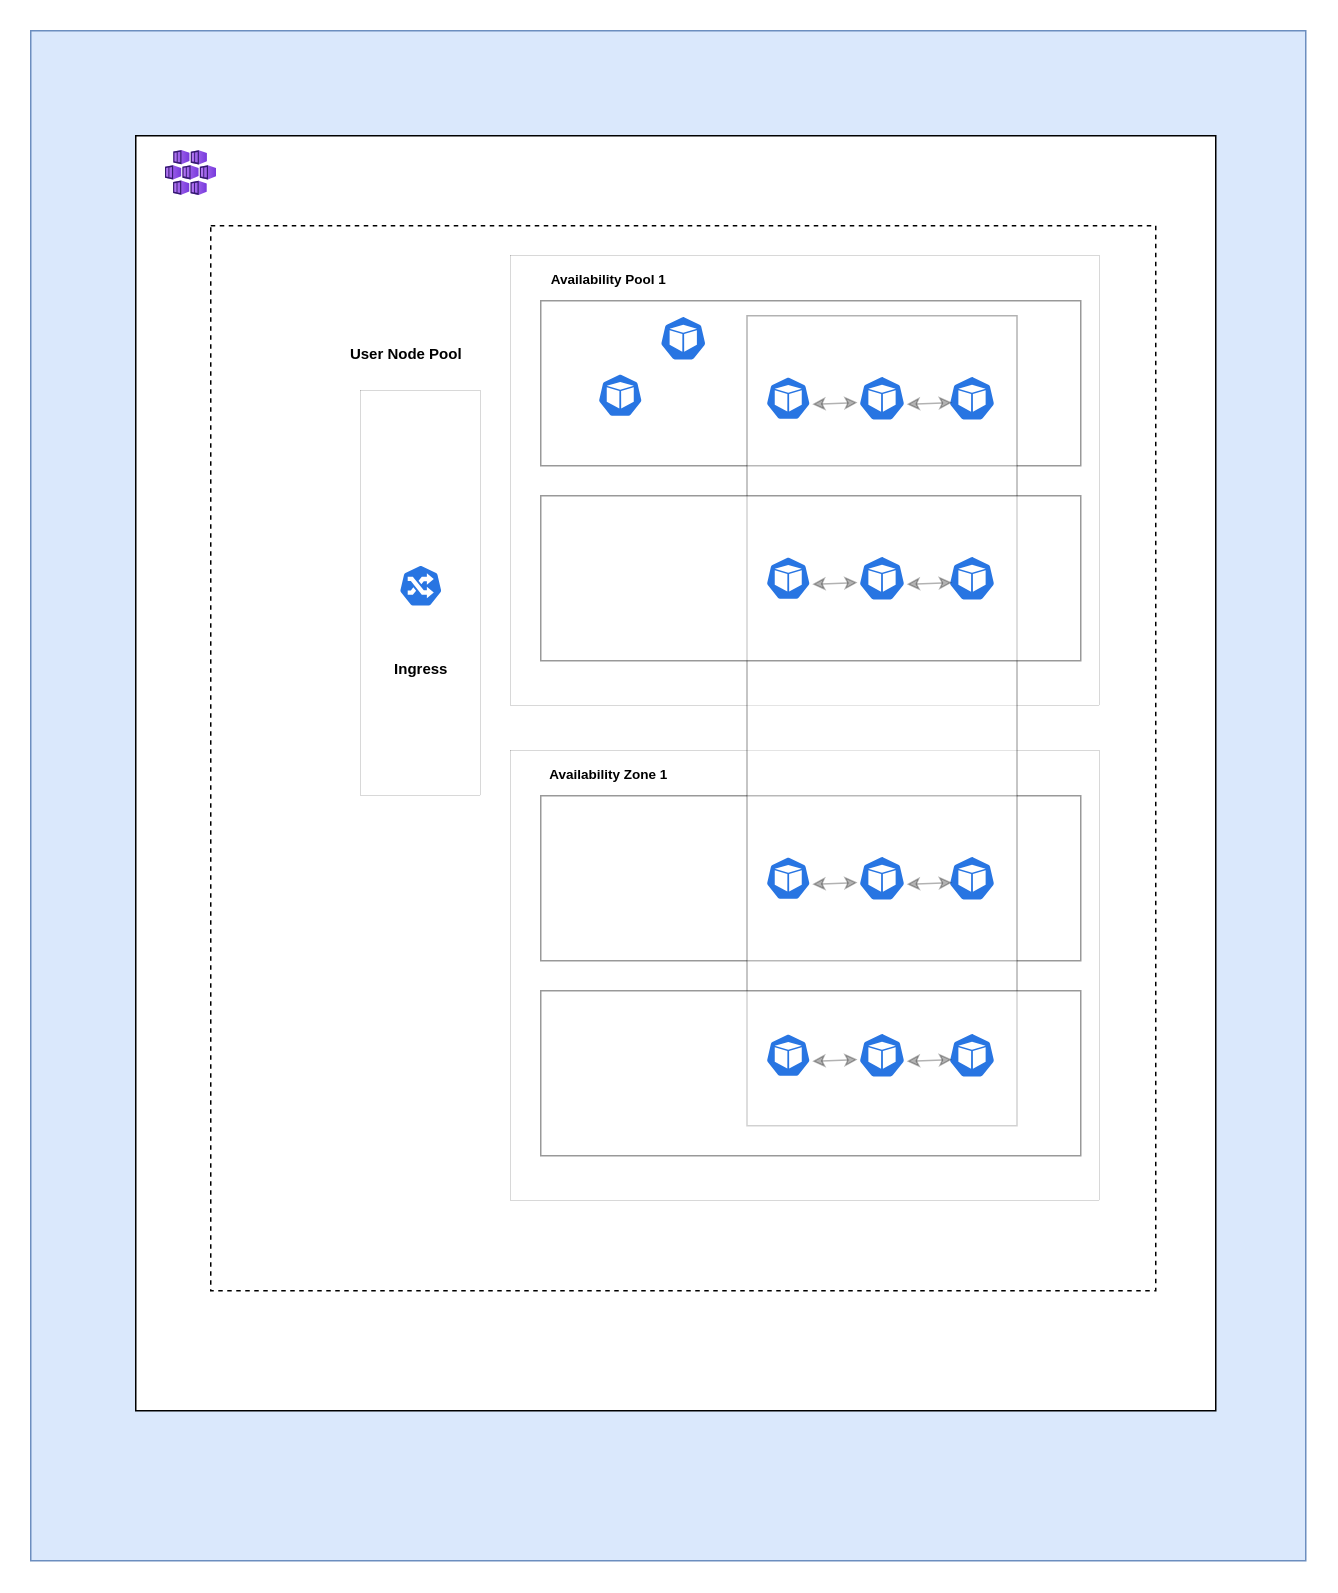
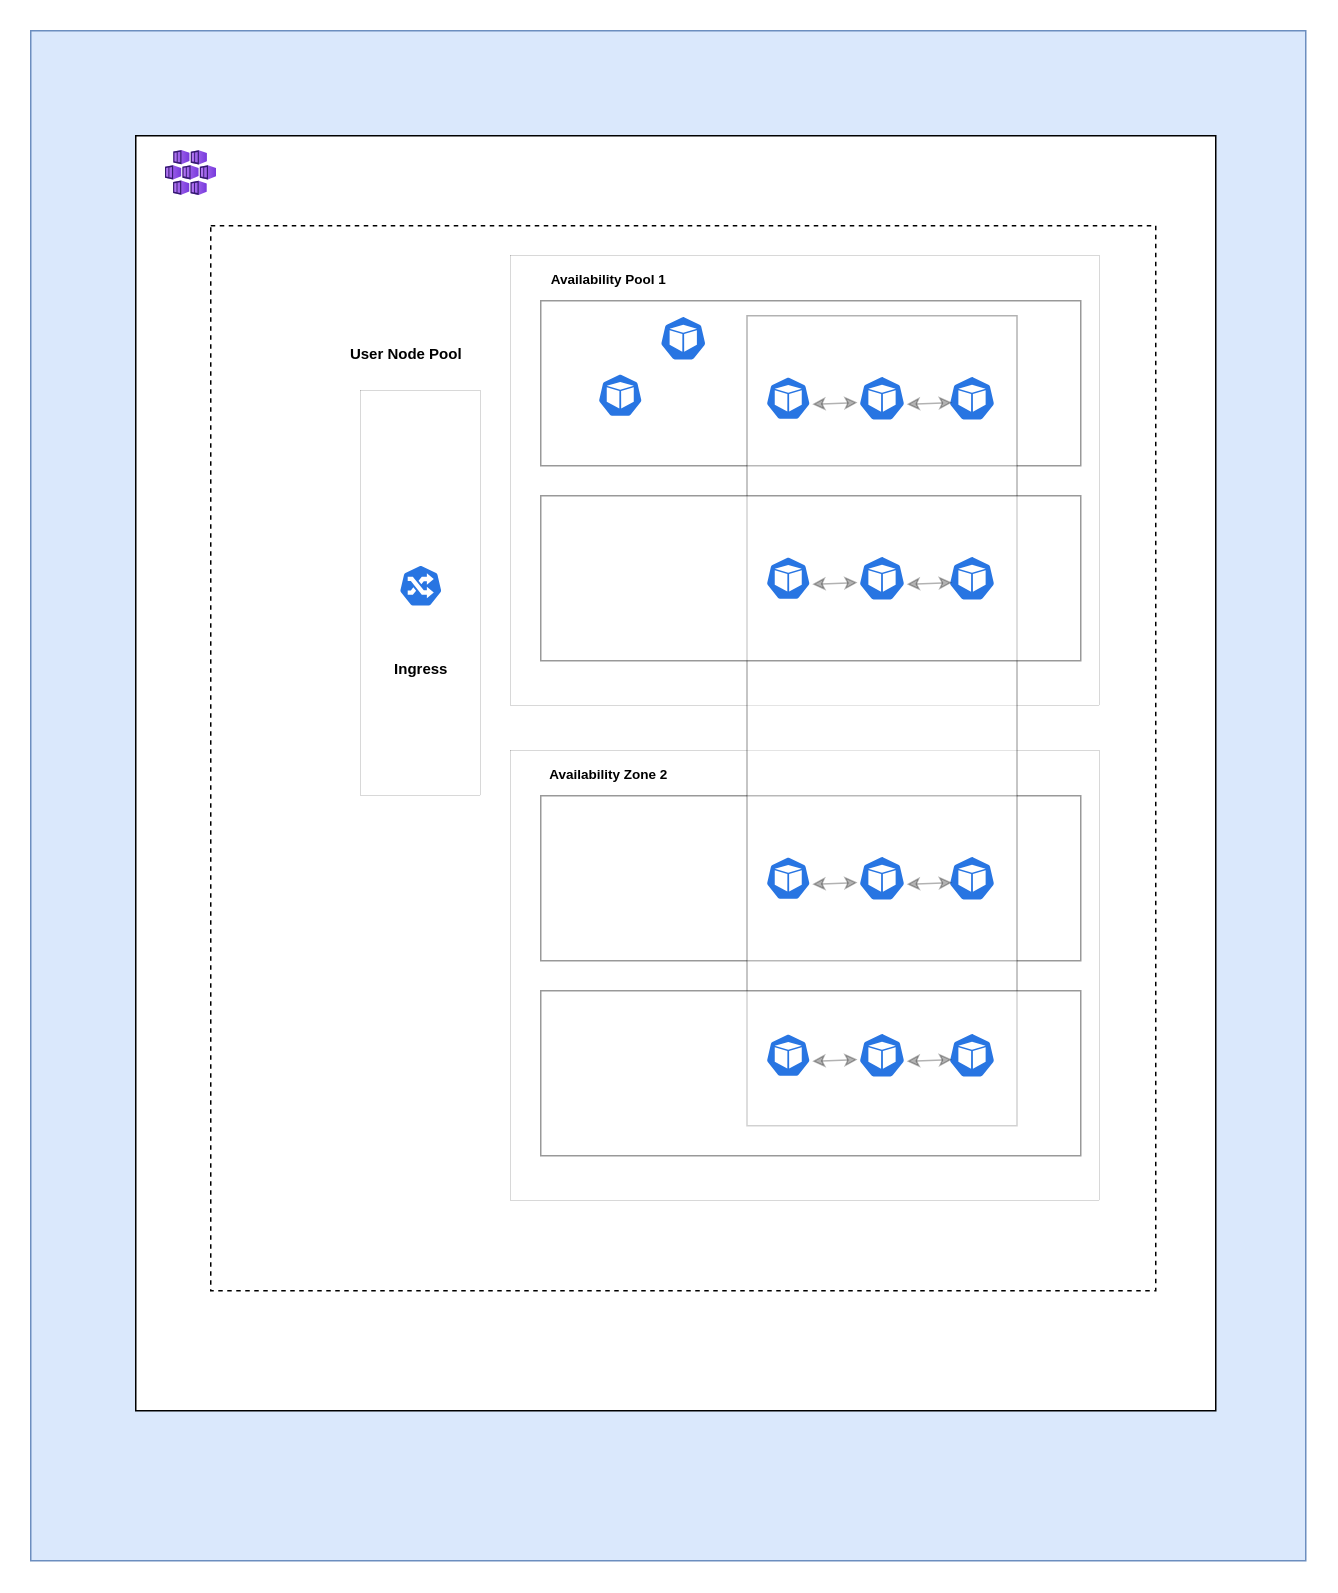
(609, 773) -> (609, 773)
